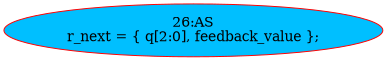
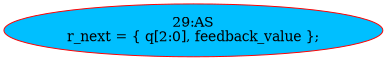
(193, 30) -> (193, 30)
